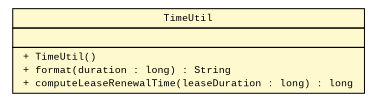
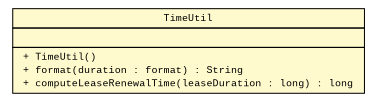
(127, 70) -> (134, 70)
